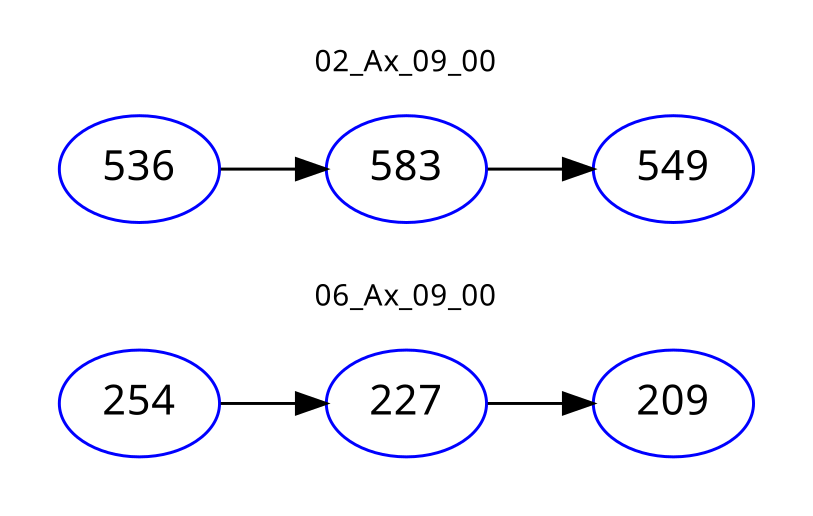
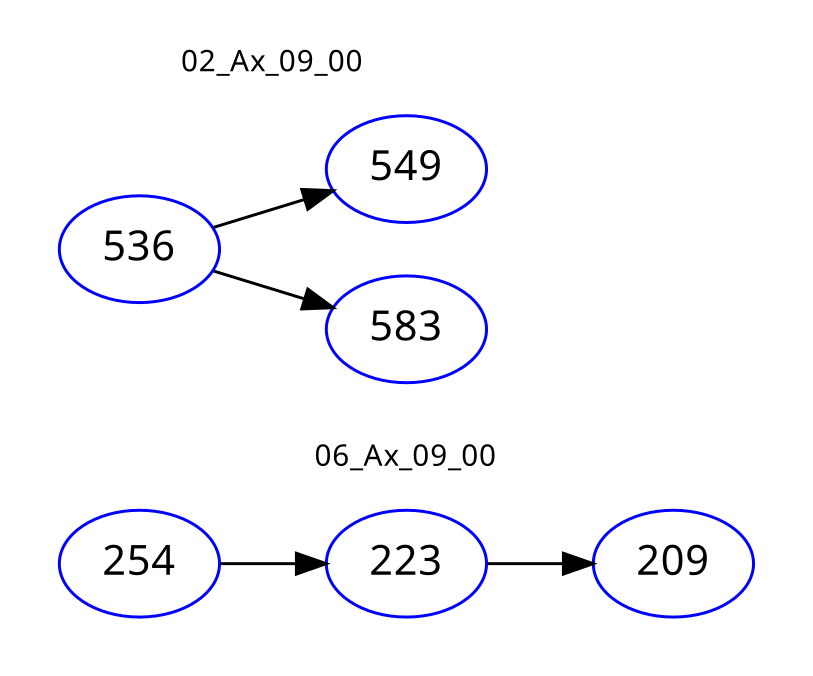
(525, 169) -> (259, 213)
(406, 403) -> (406, 564)
